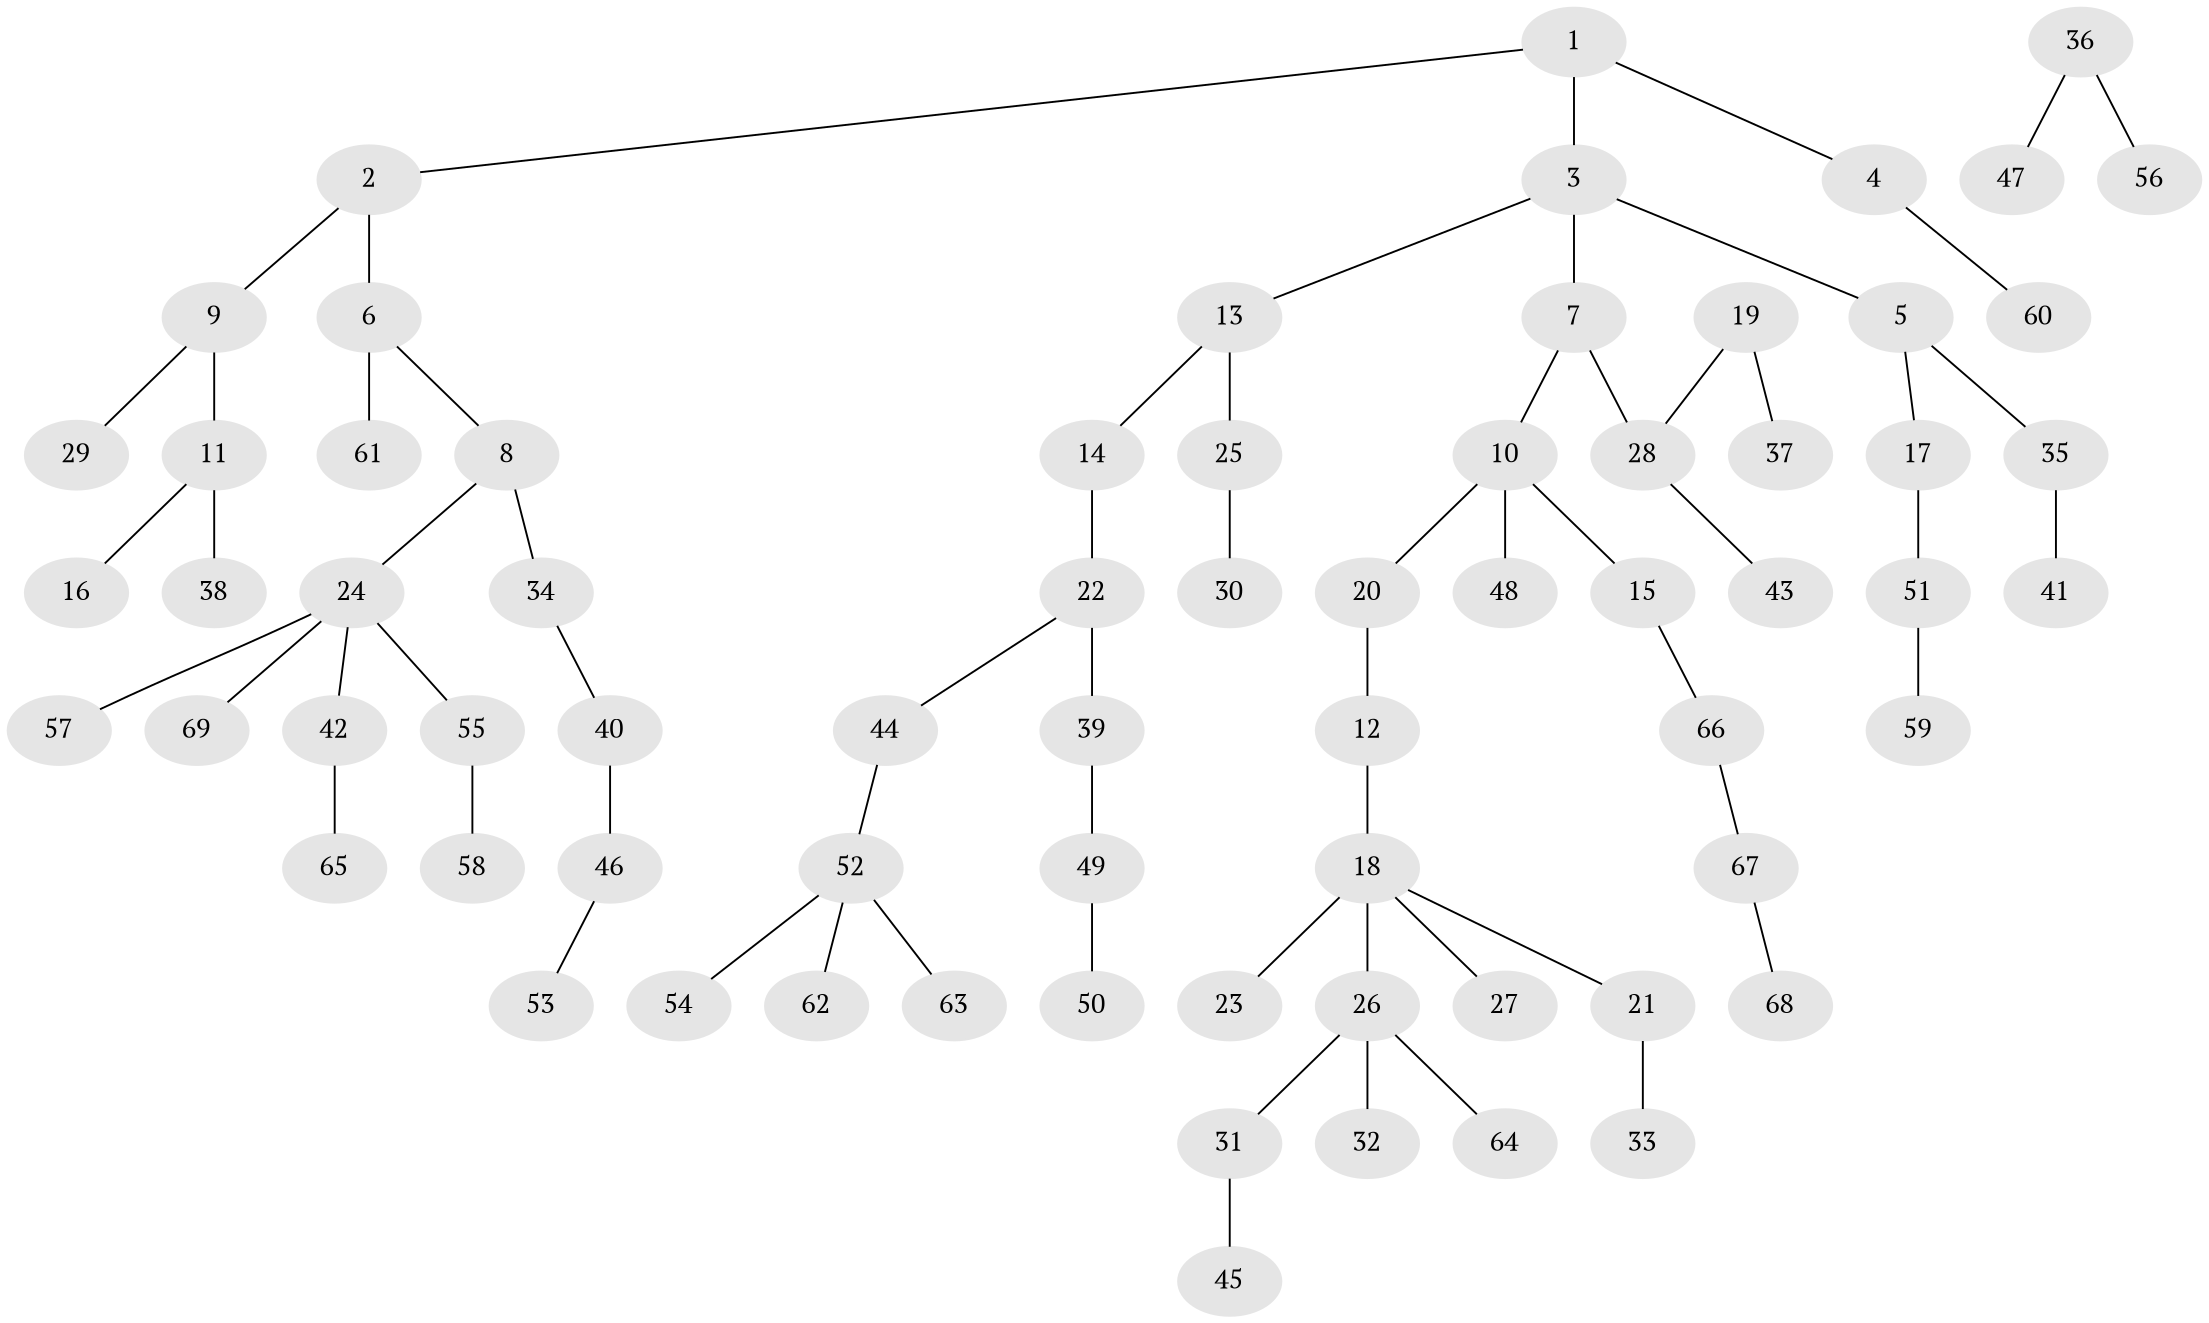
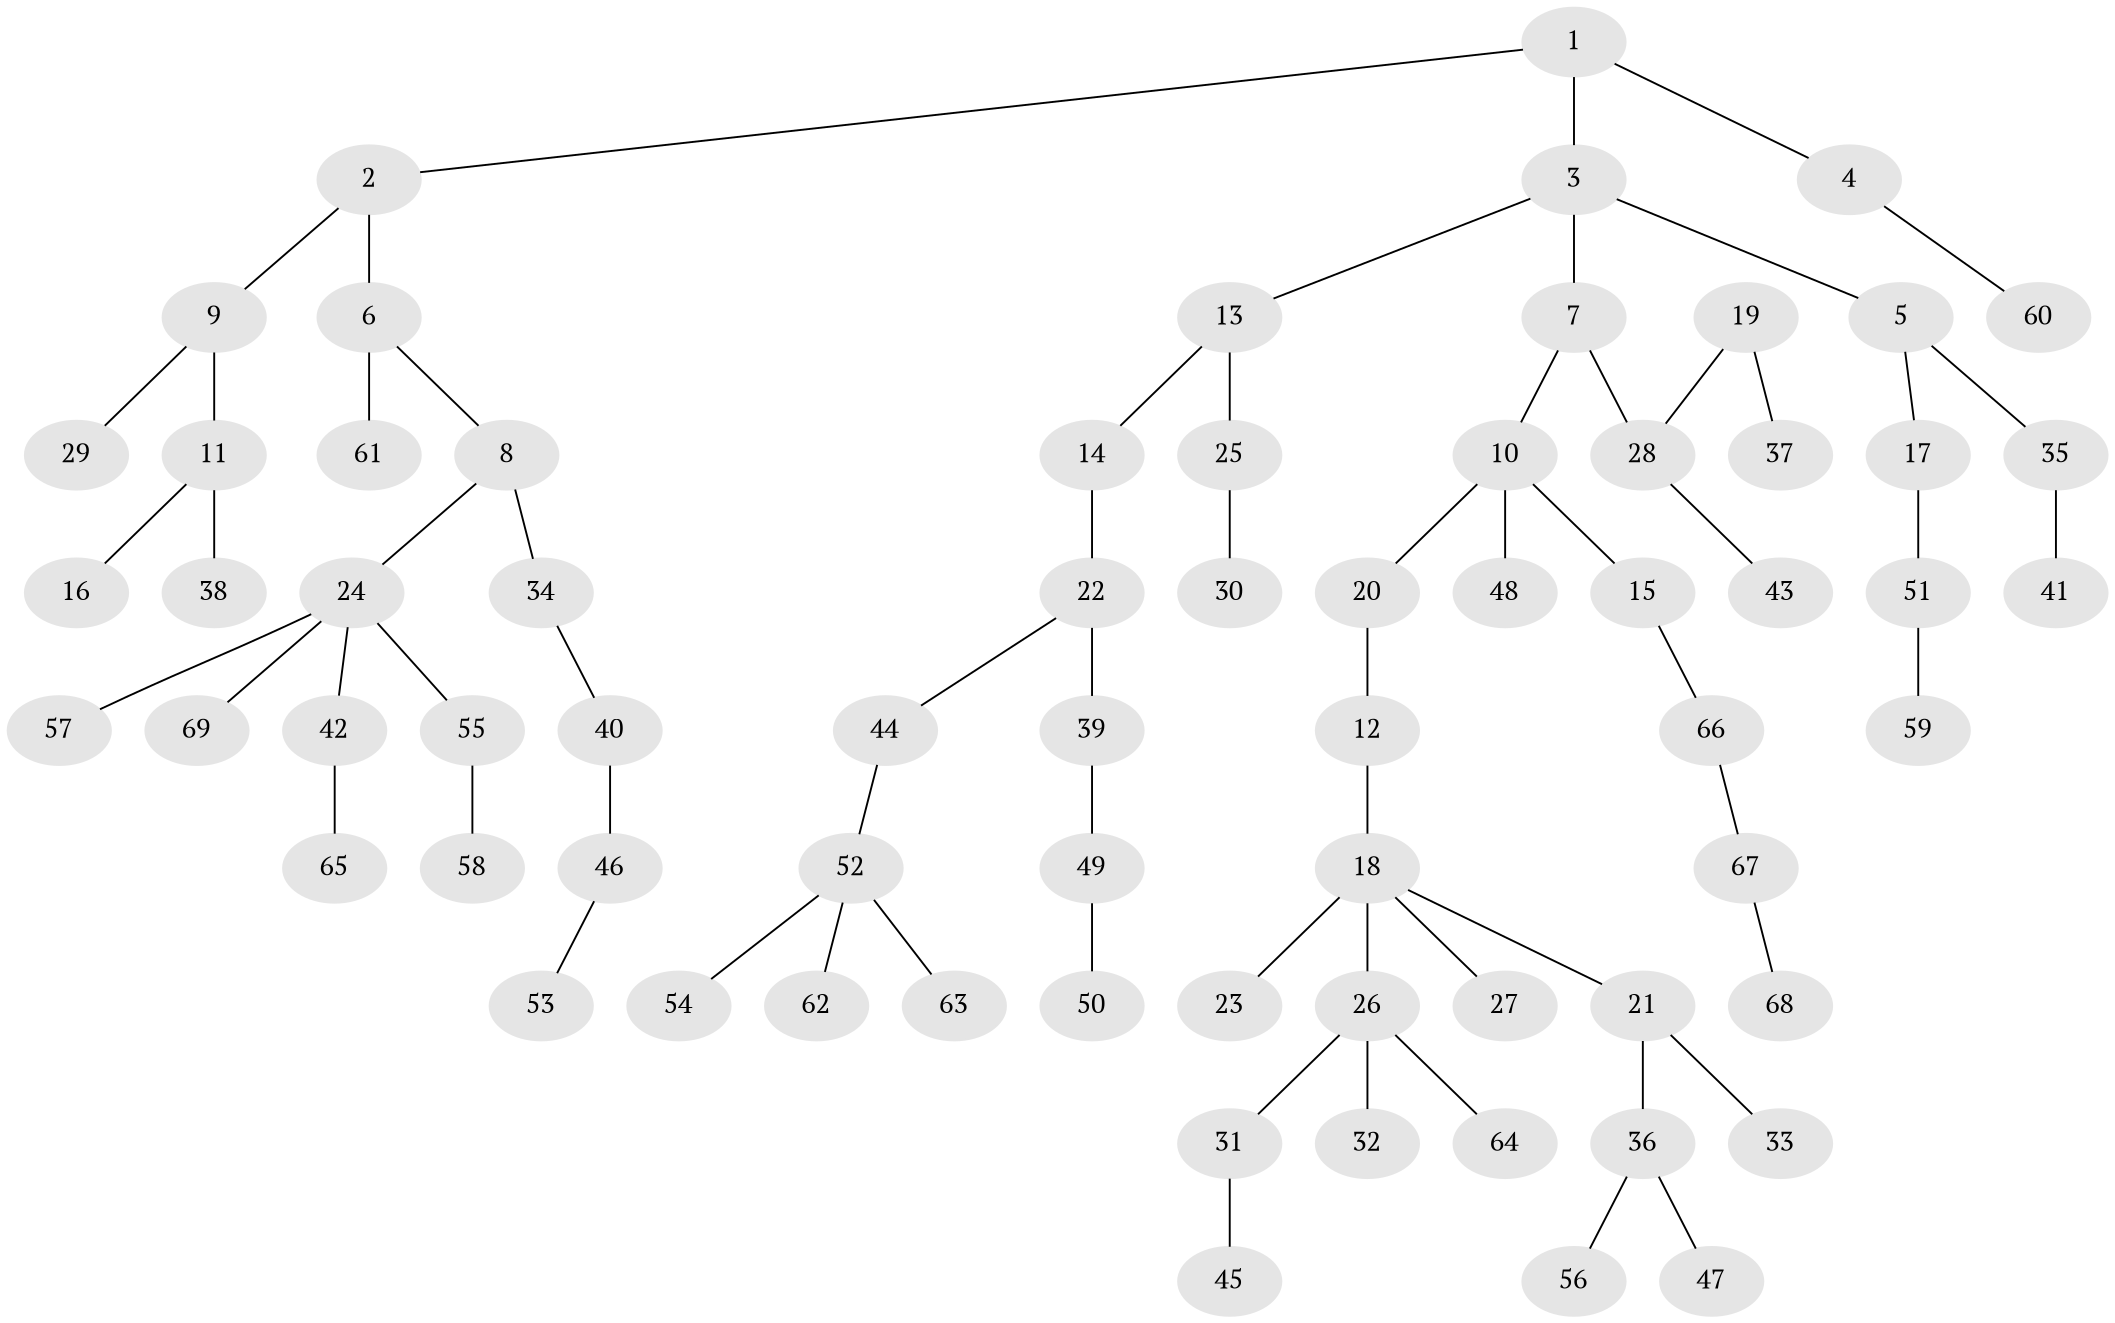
none -> (1643, 1075)
